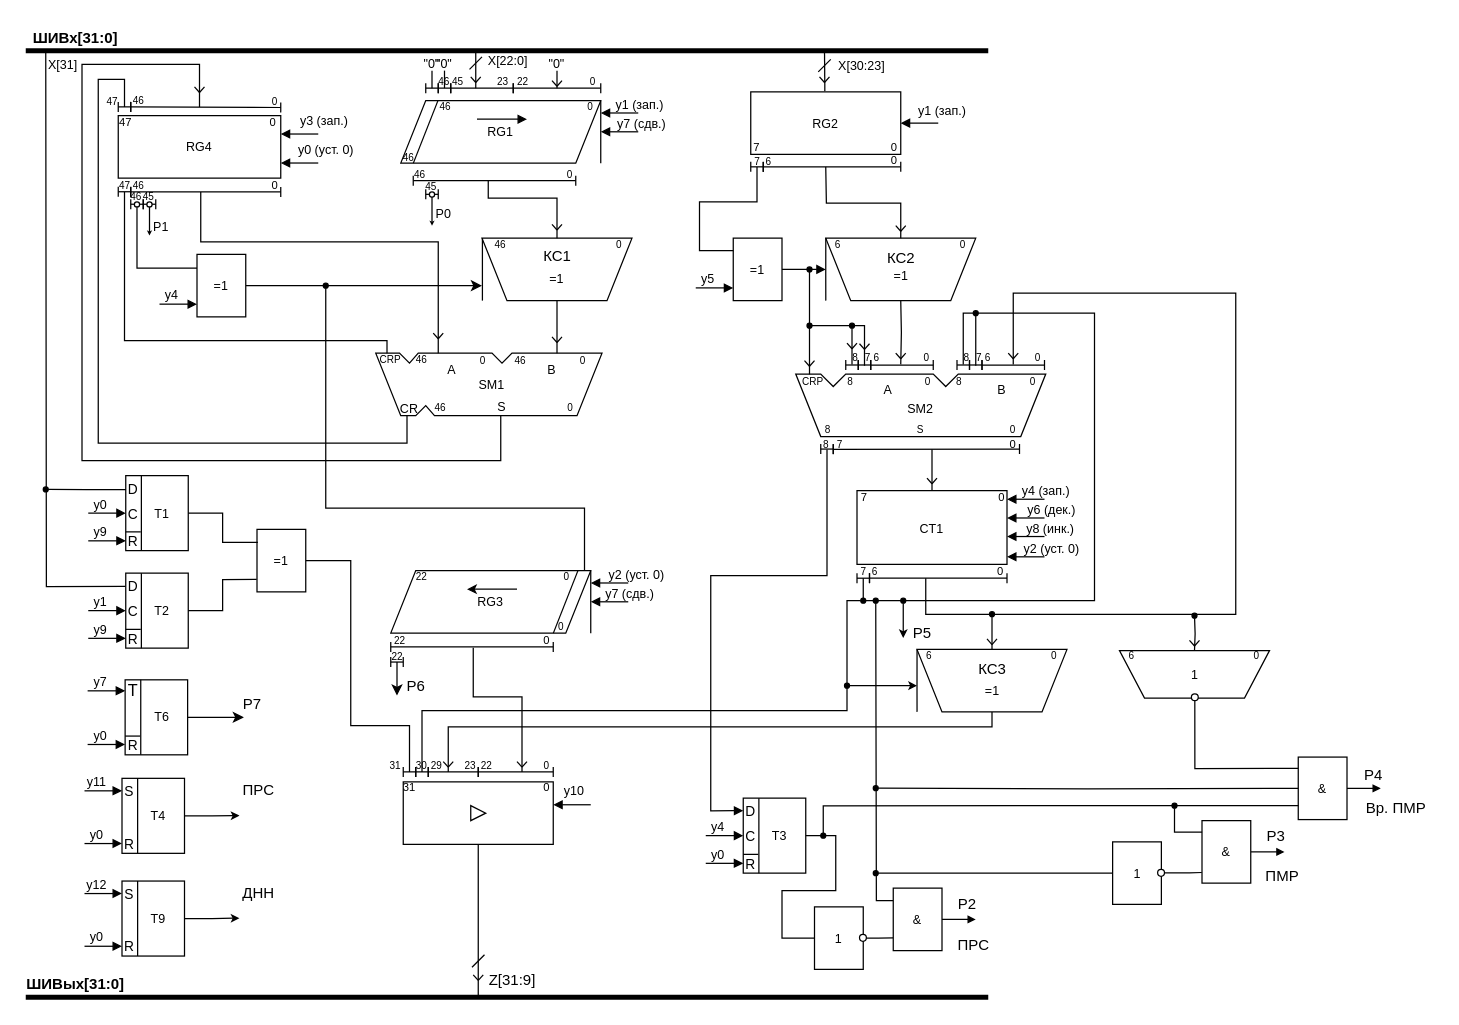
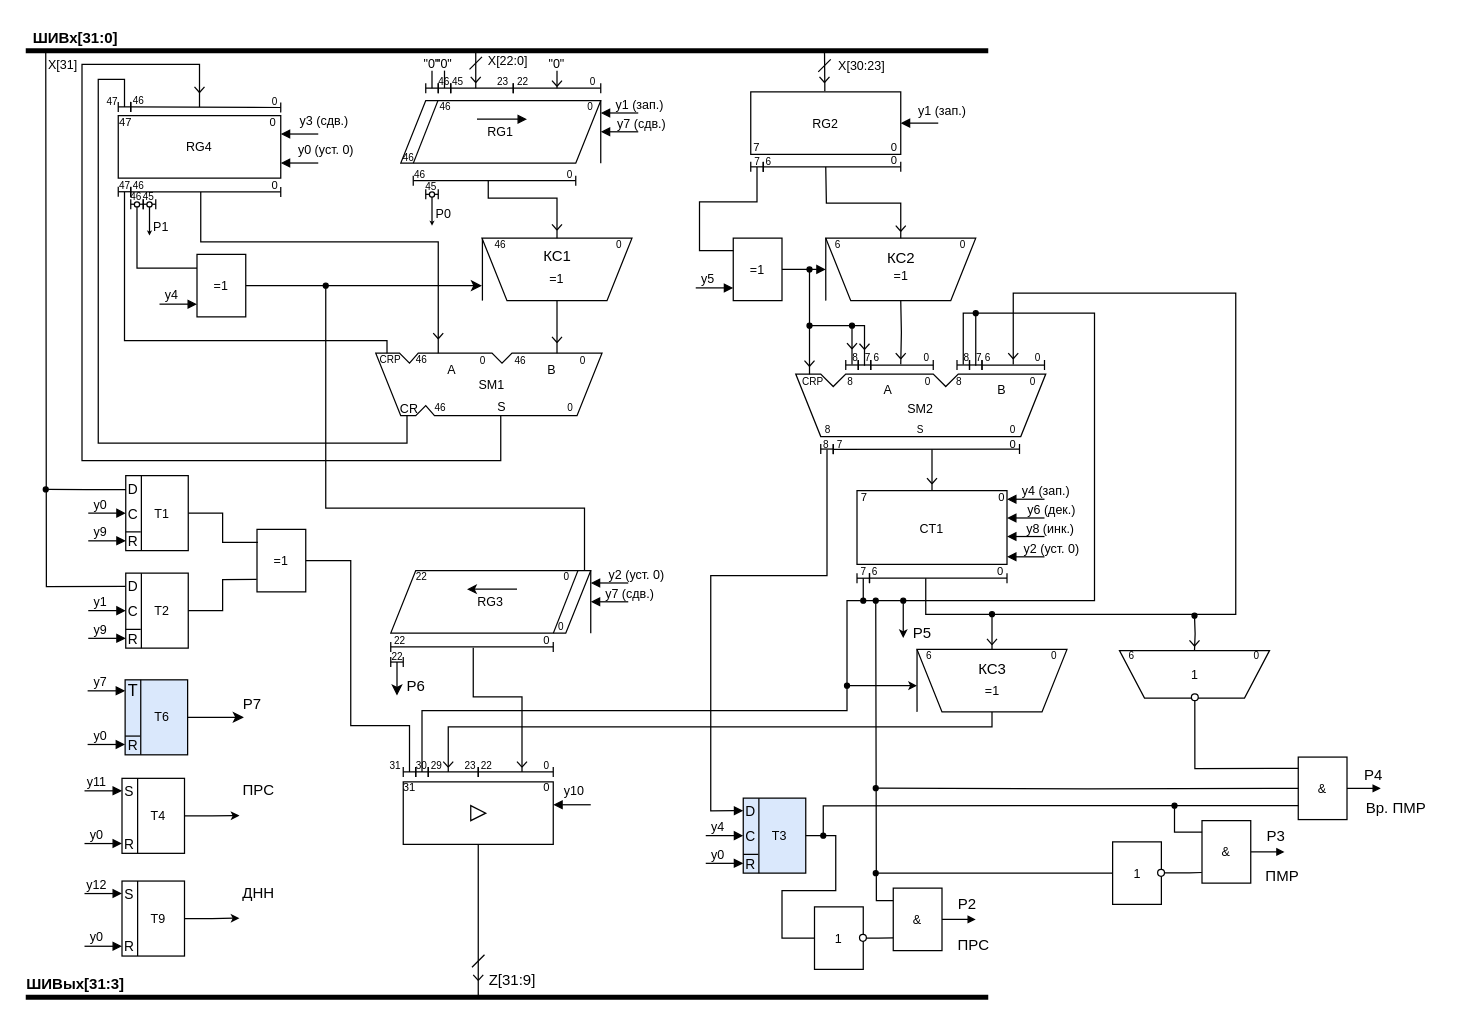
(324, 121) -> (324, 121)
(156, 717) -> (156, 717)
(774, 836) -> (774, 836)
(76, 984) -> (76, 984)
